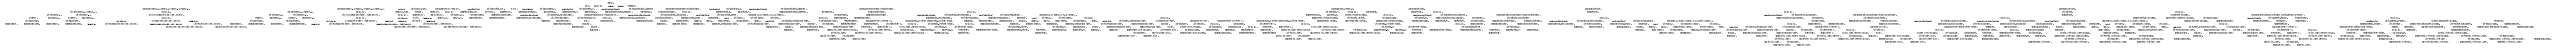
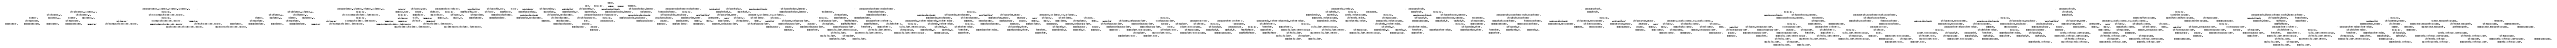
(2460, 30) -> none
